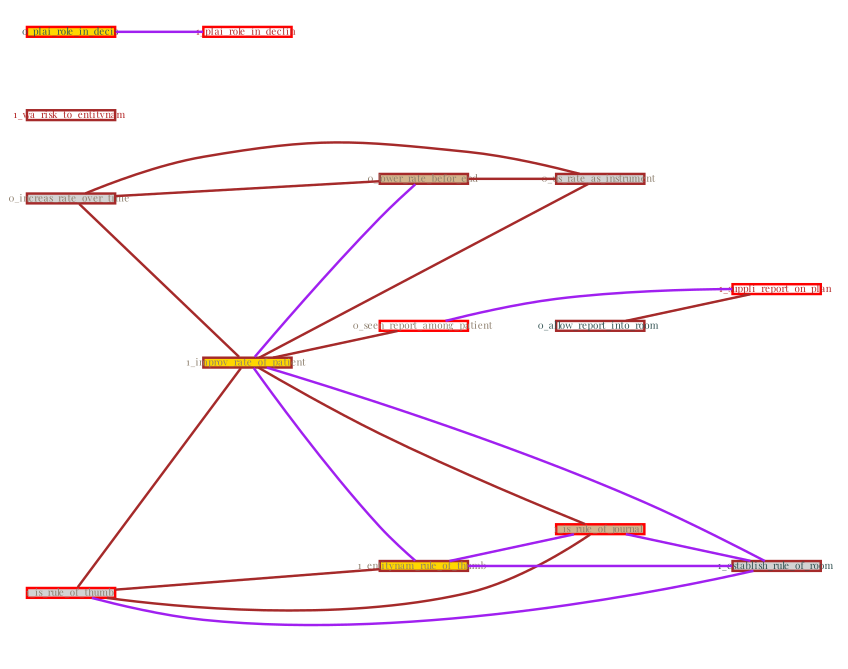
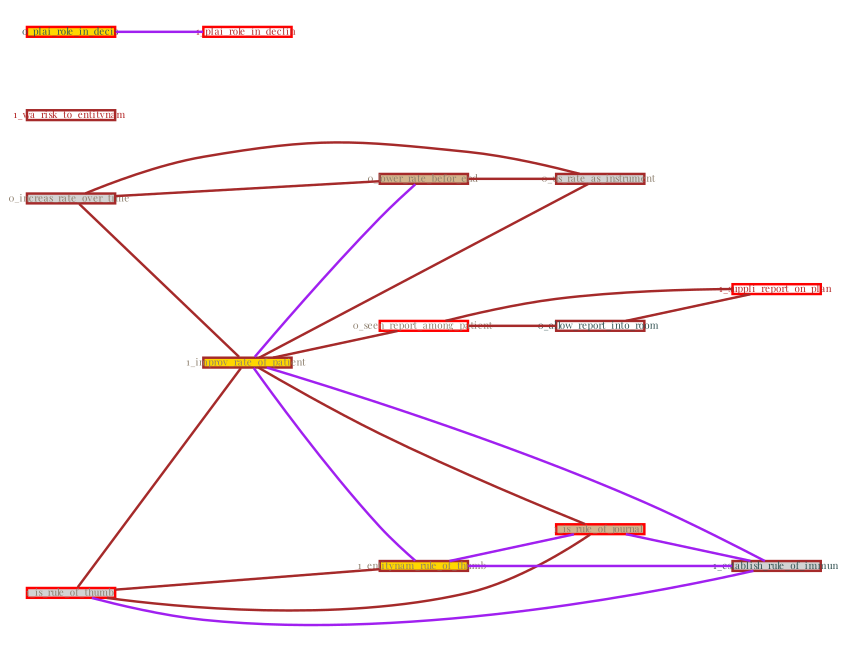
(588, 296) -> (588, 296)
none -> (512, 326)
(777, 566) -> (777, 566)
